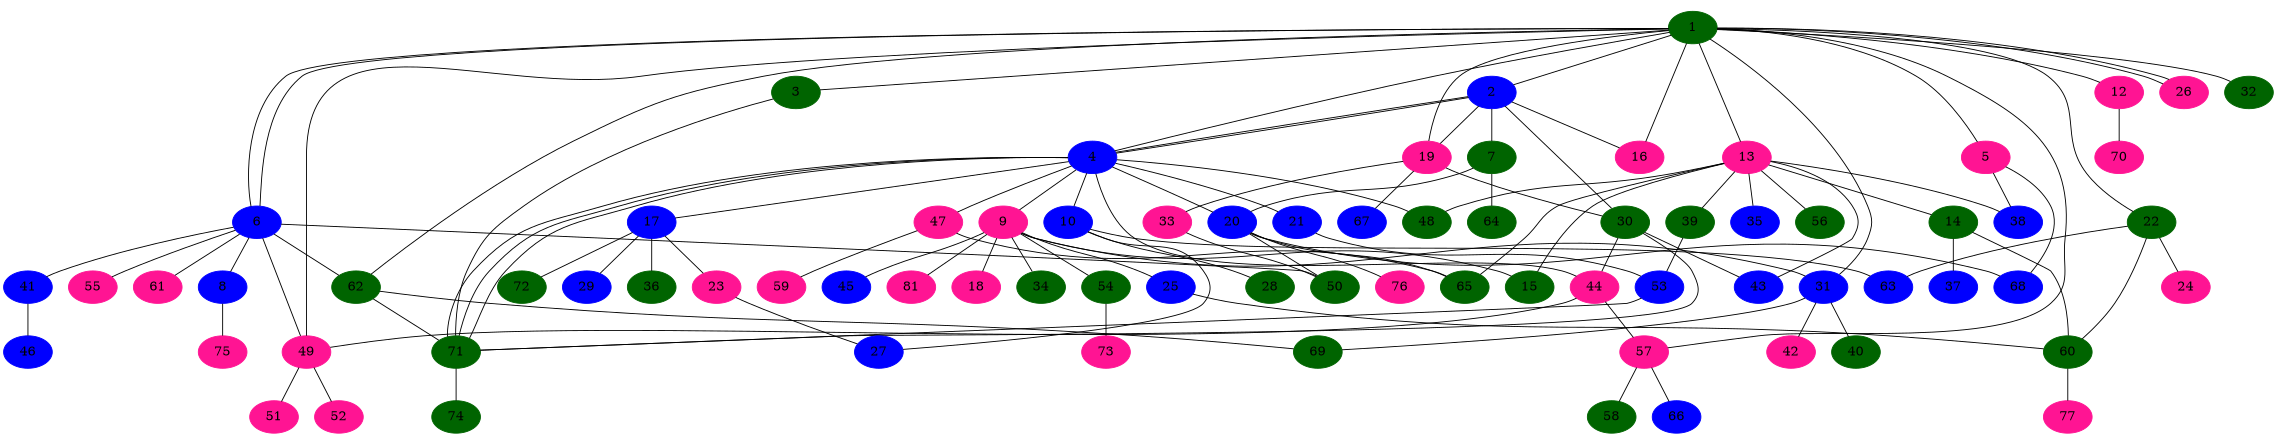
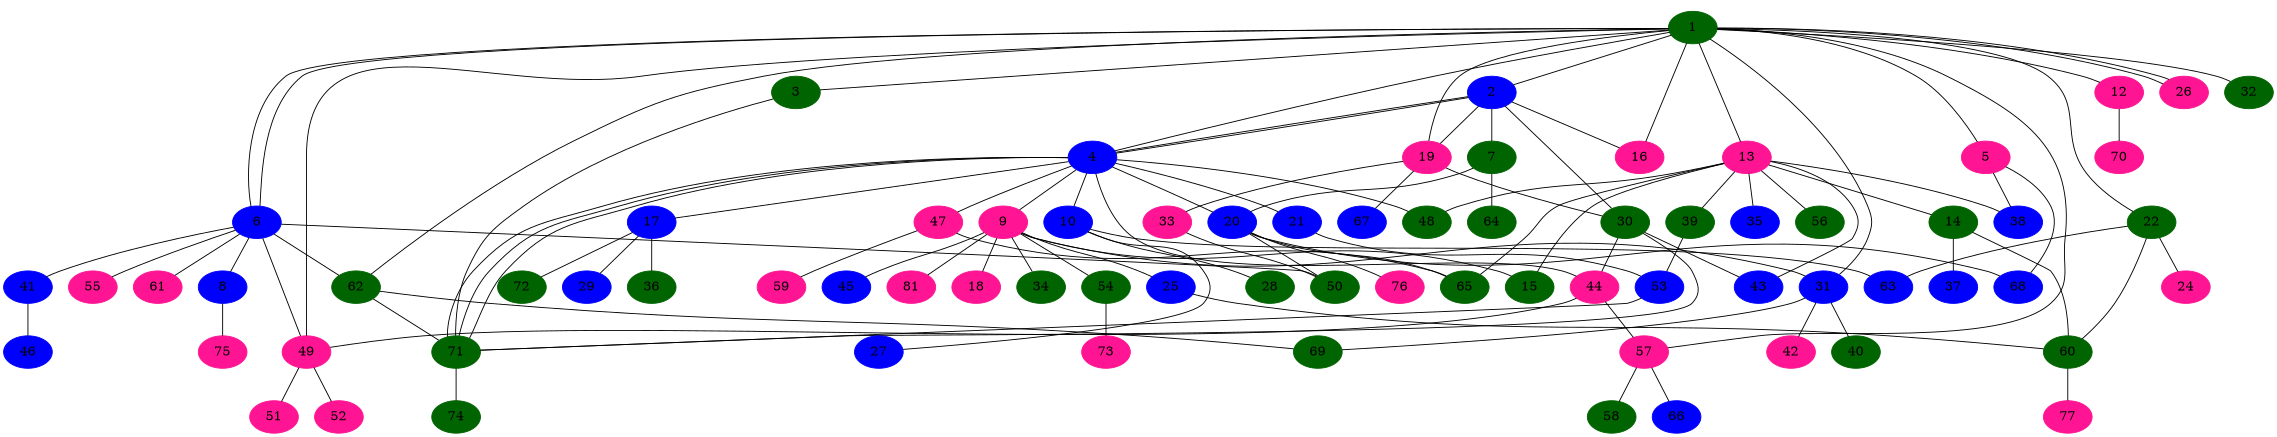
(717, 287) -> none
